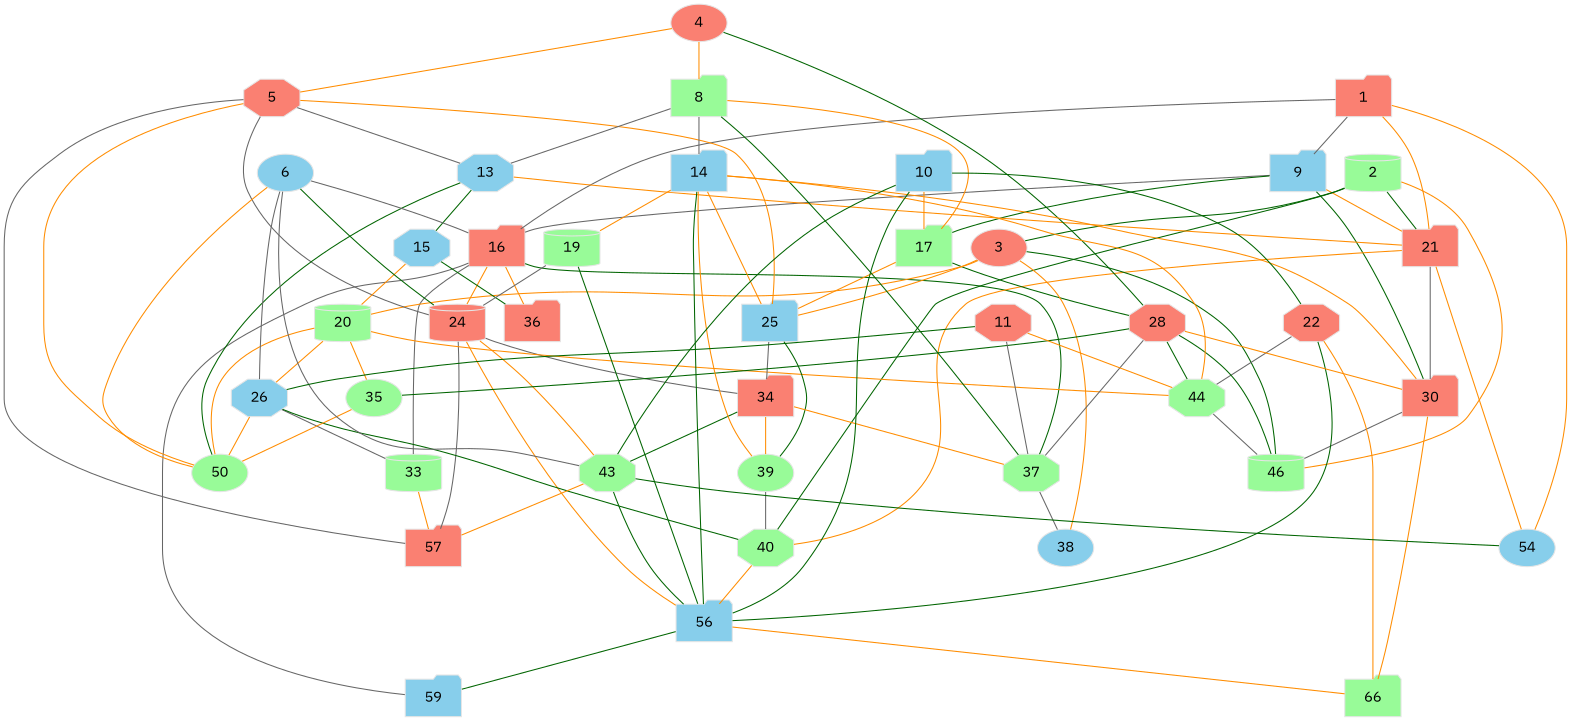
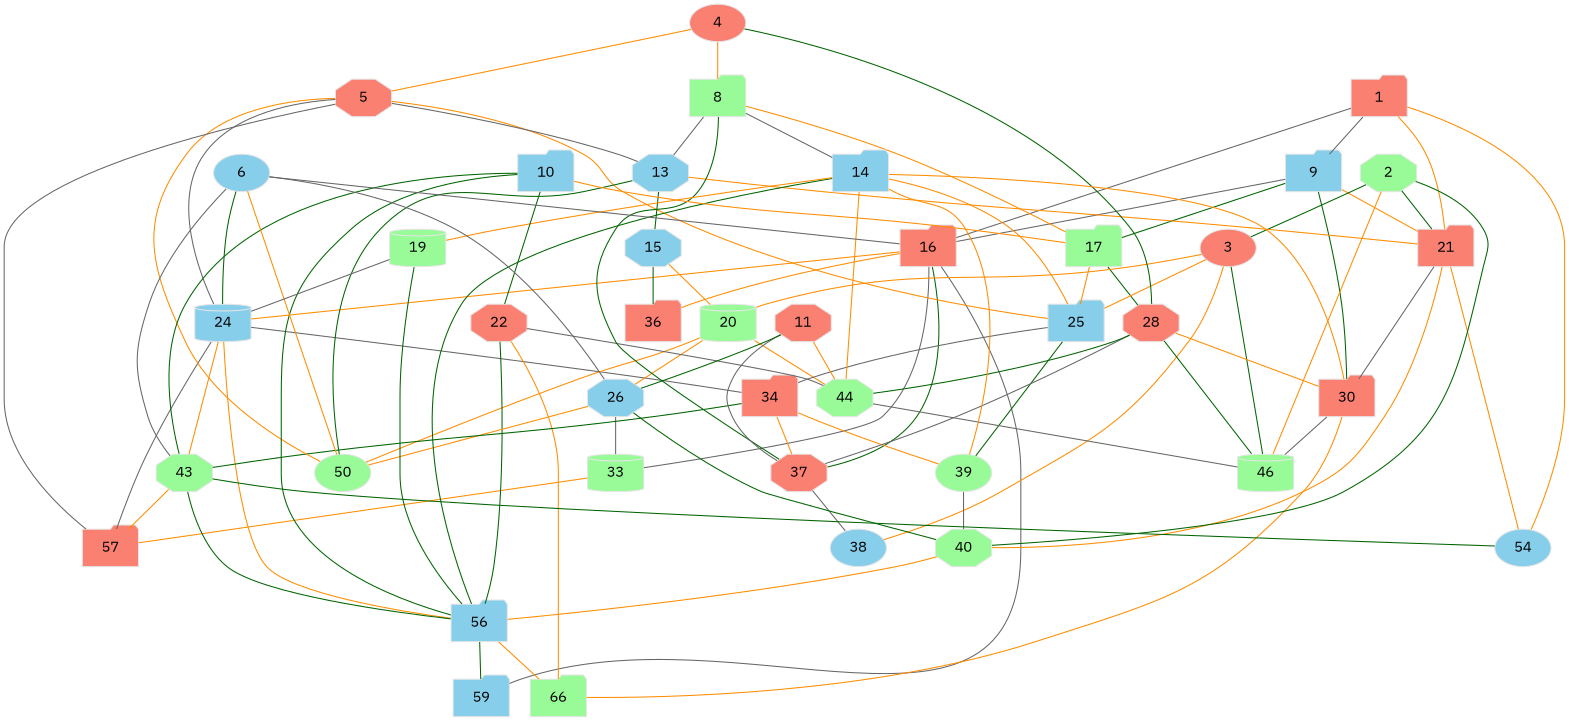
(1373, 173) -> (1389, 173)
(457, 323) -> (223, 323)
(374, 398) -> none
(1031, 473) -> (799, 473)
